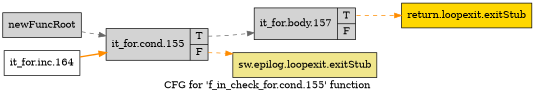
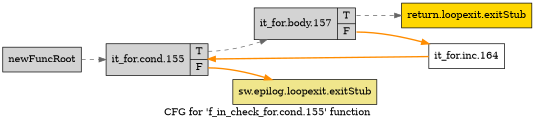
(375, 16) -> (375, 16)
none -> (389, 35)
(217, 53) -> (237, 71)
